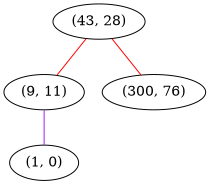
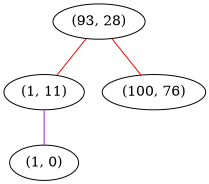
(99, 22) -> (99, 22)
(44, 92) -> (44, 92)
(154, 92) -> (154, 92)
